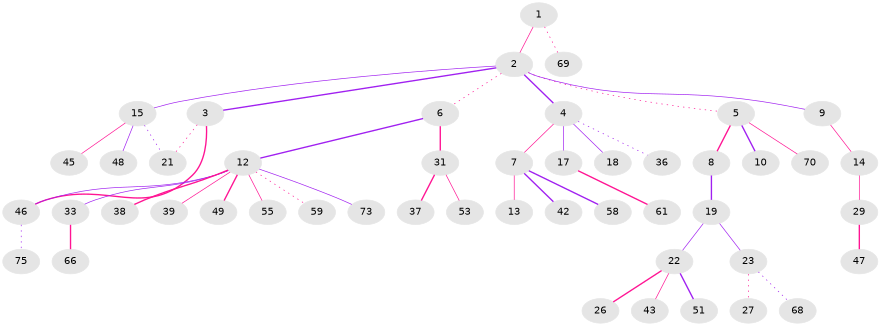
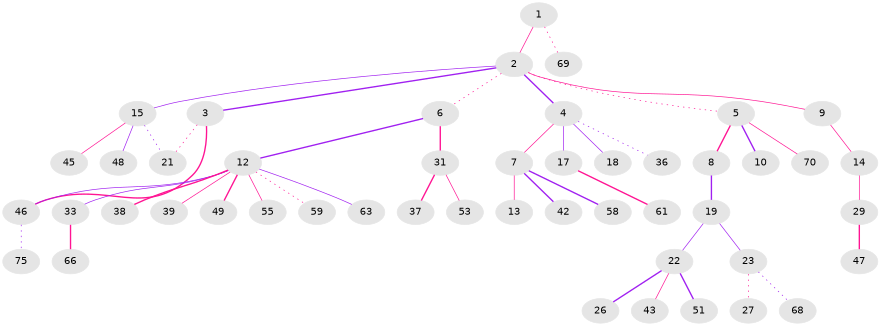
(666, 94) -> (666, 94)
(366, 212) -> (366, 212)
(637, 286) -> (637, 286)
